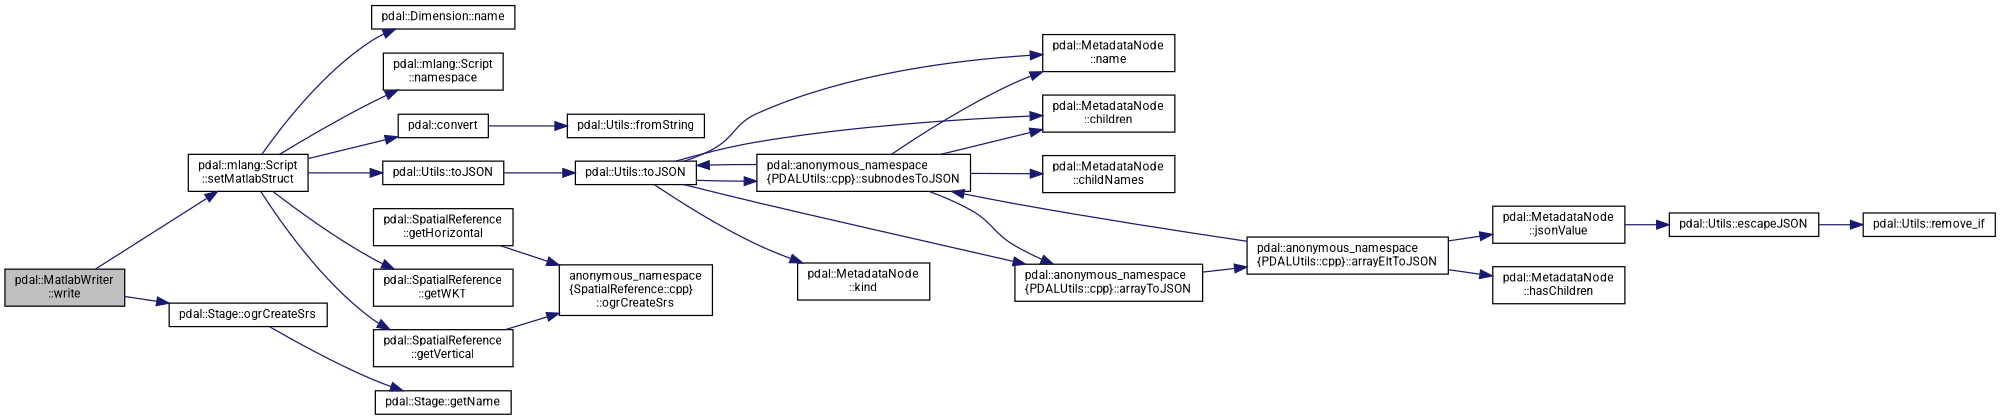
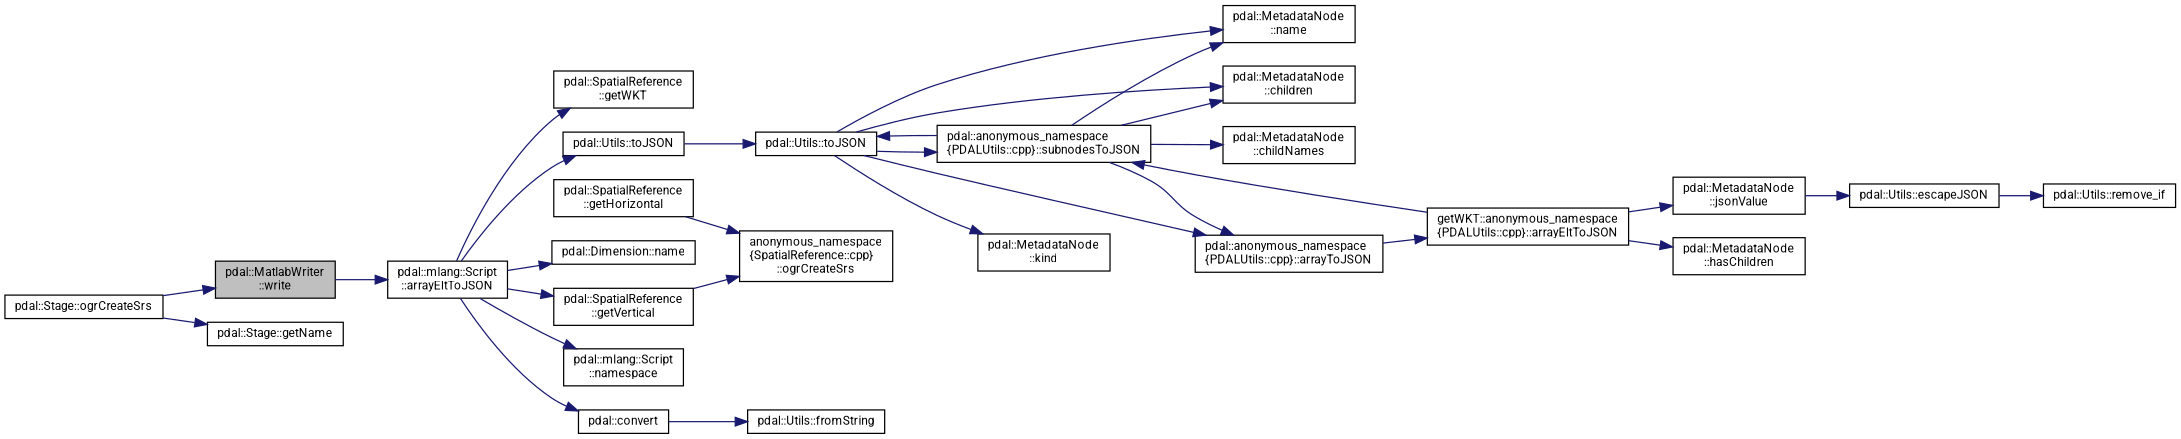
(248, 173) -> (448, 280)
(1348, 256) -> (1528, 227)
(141, 299) -> (183, 293)
